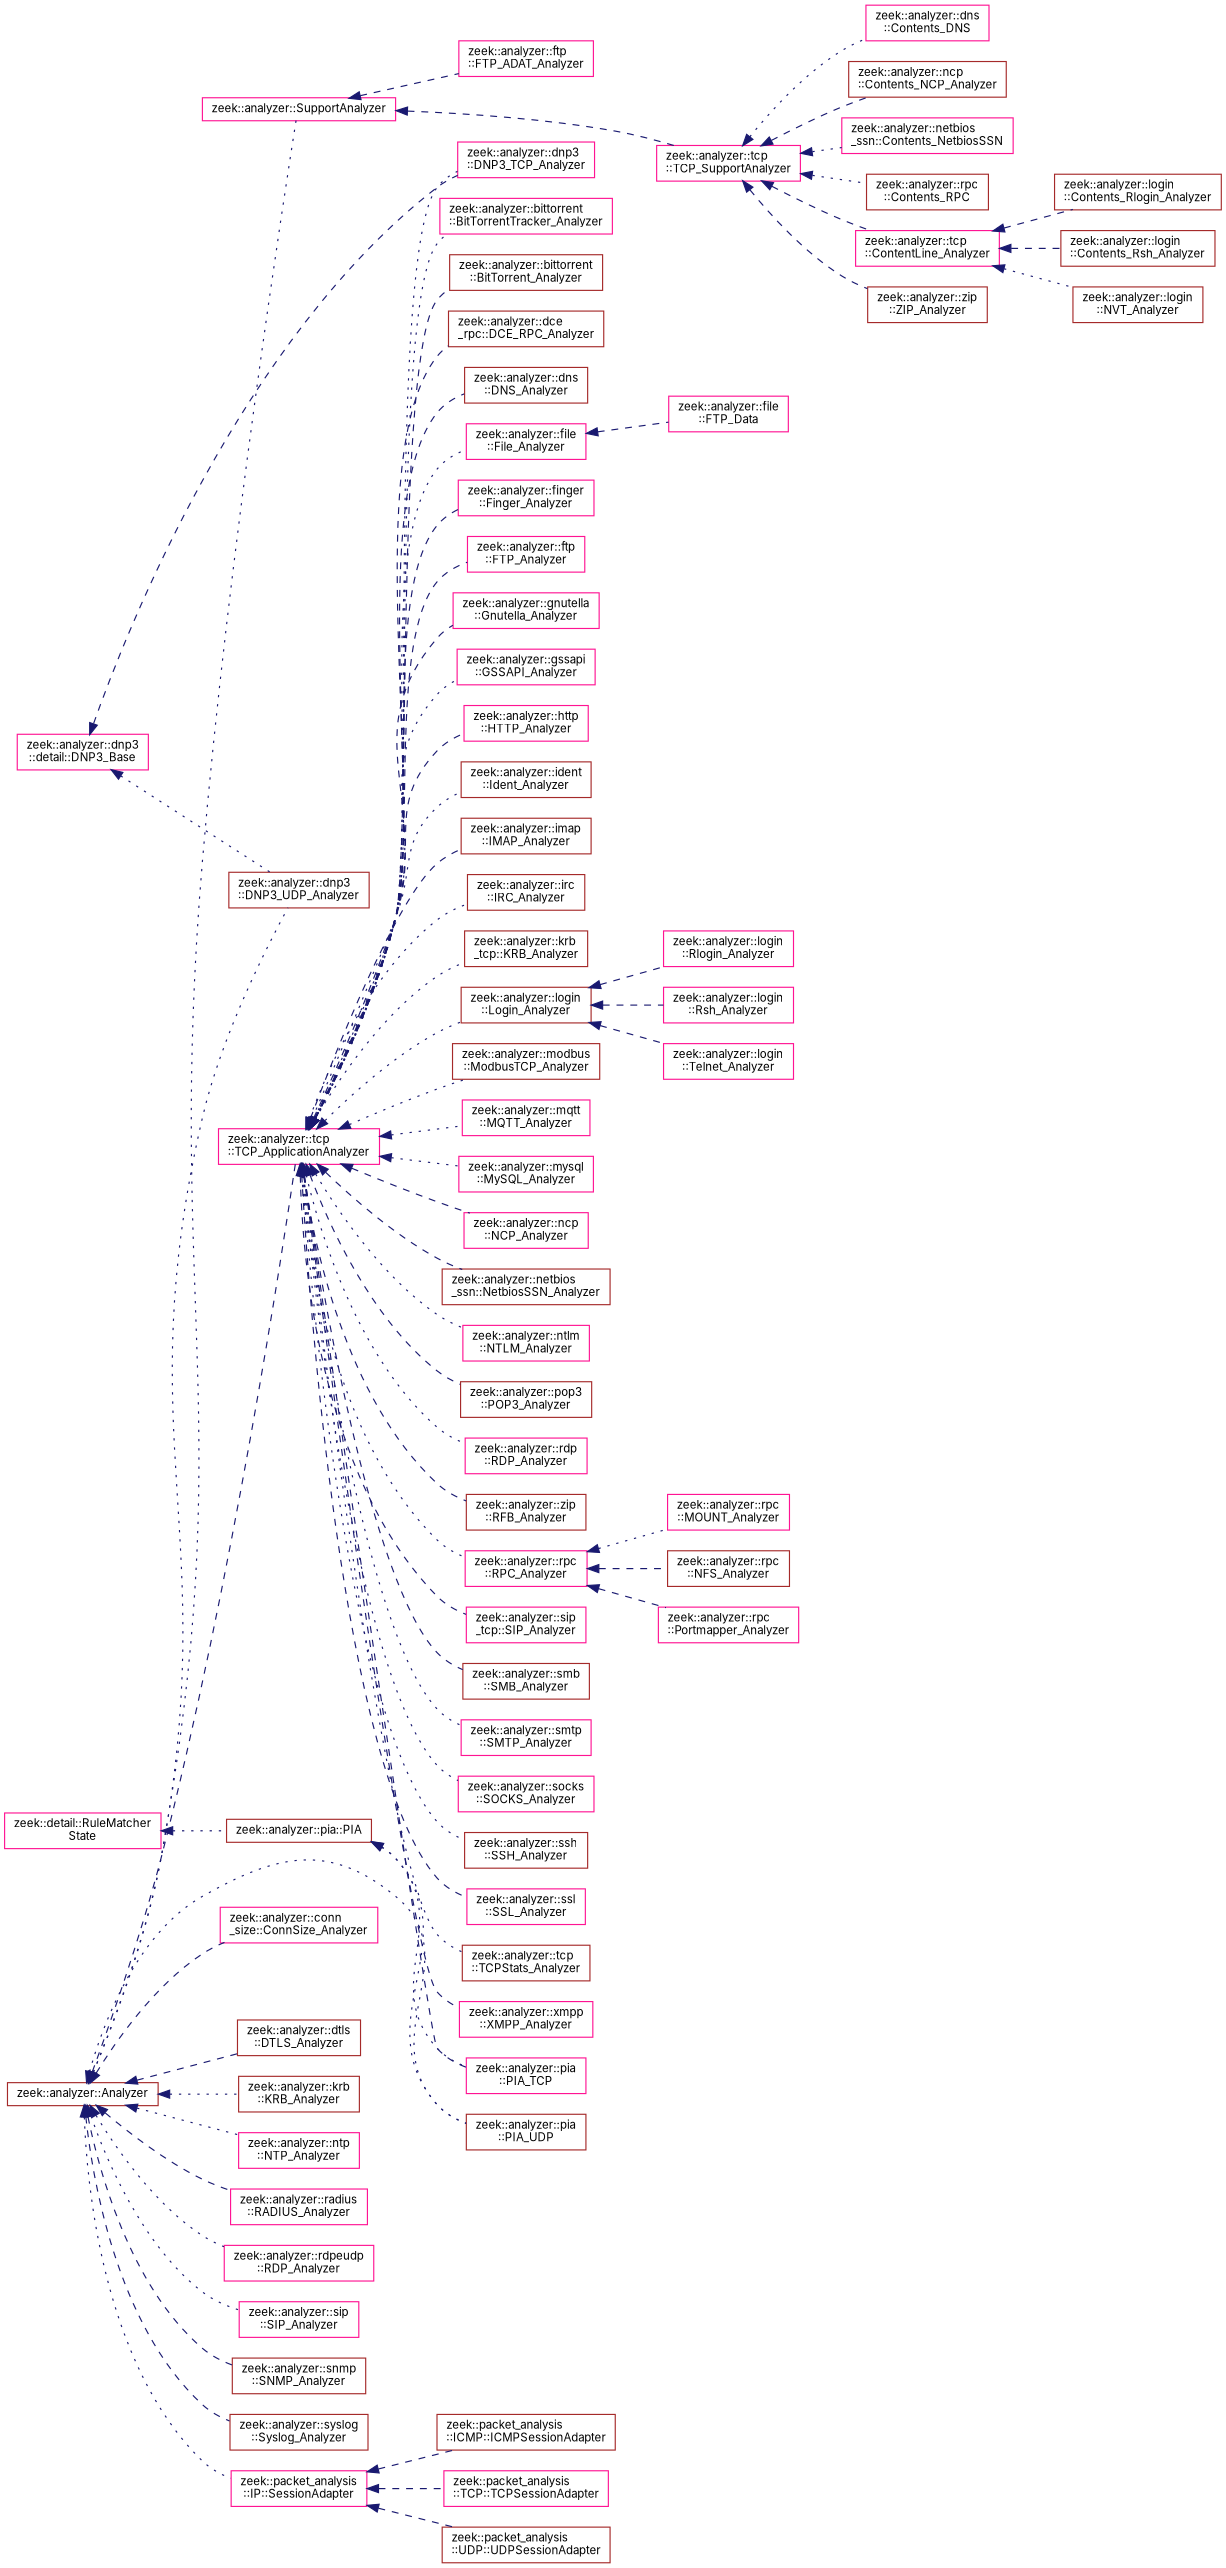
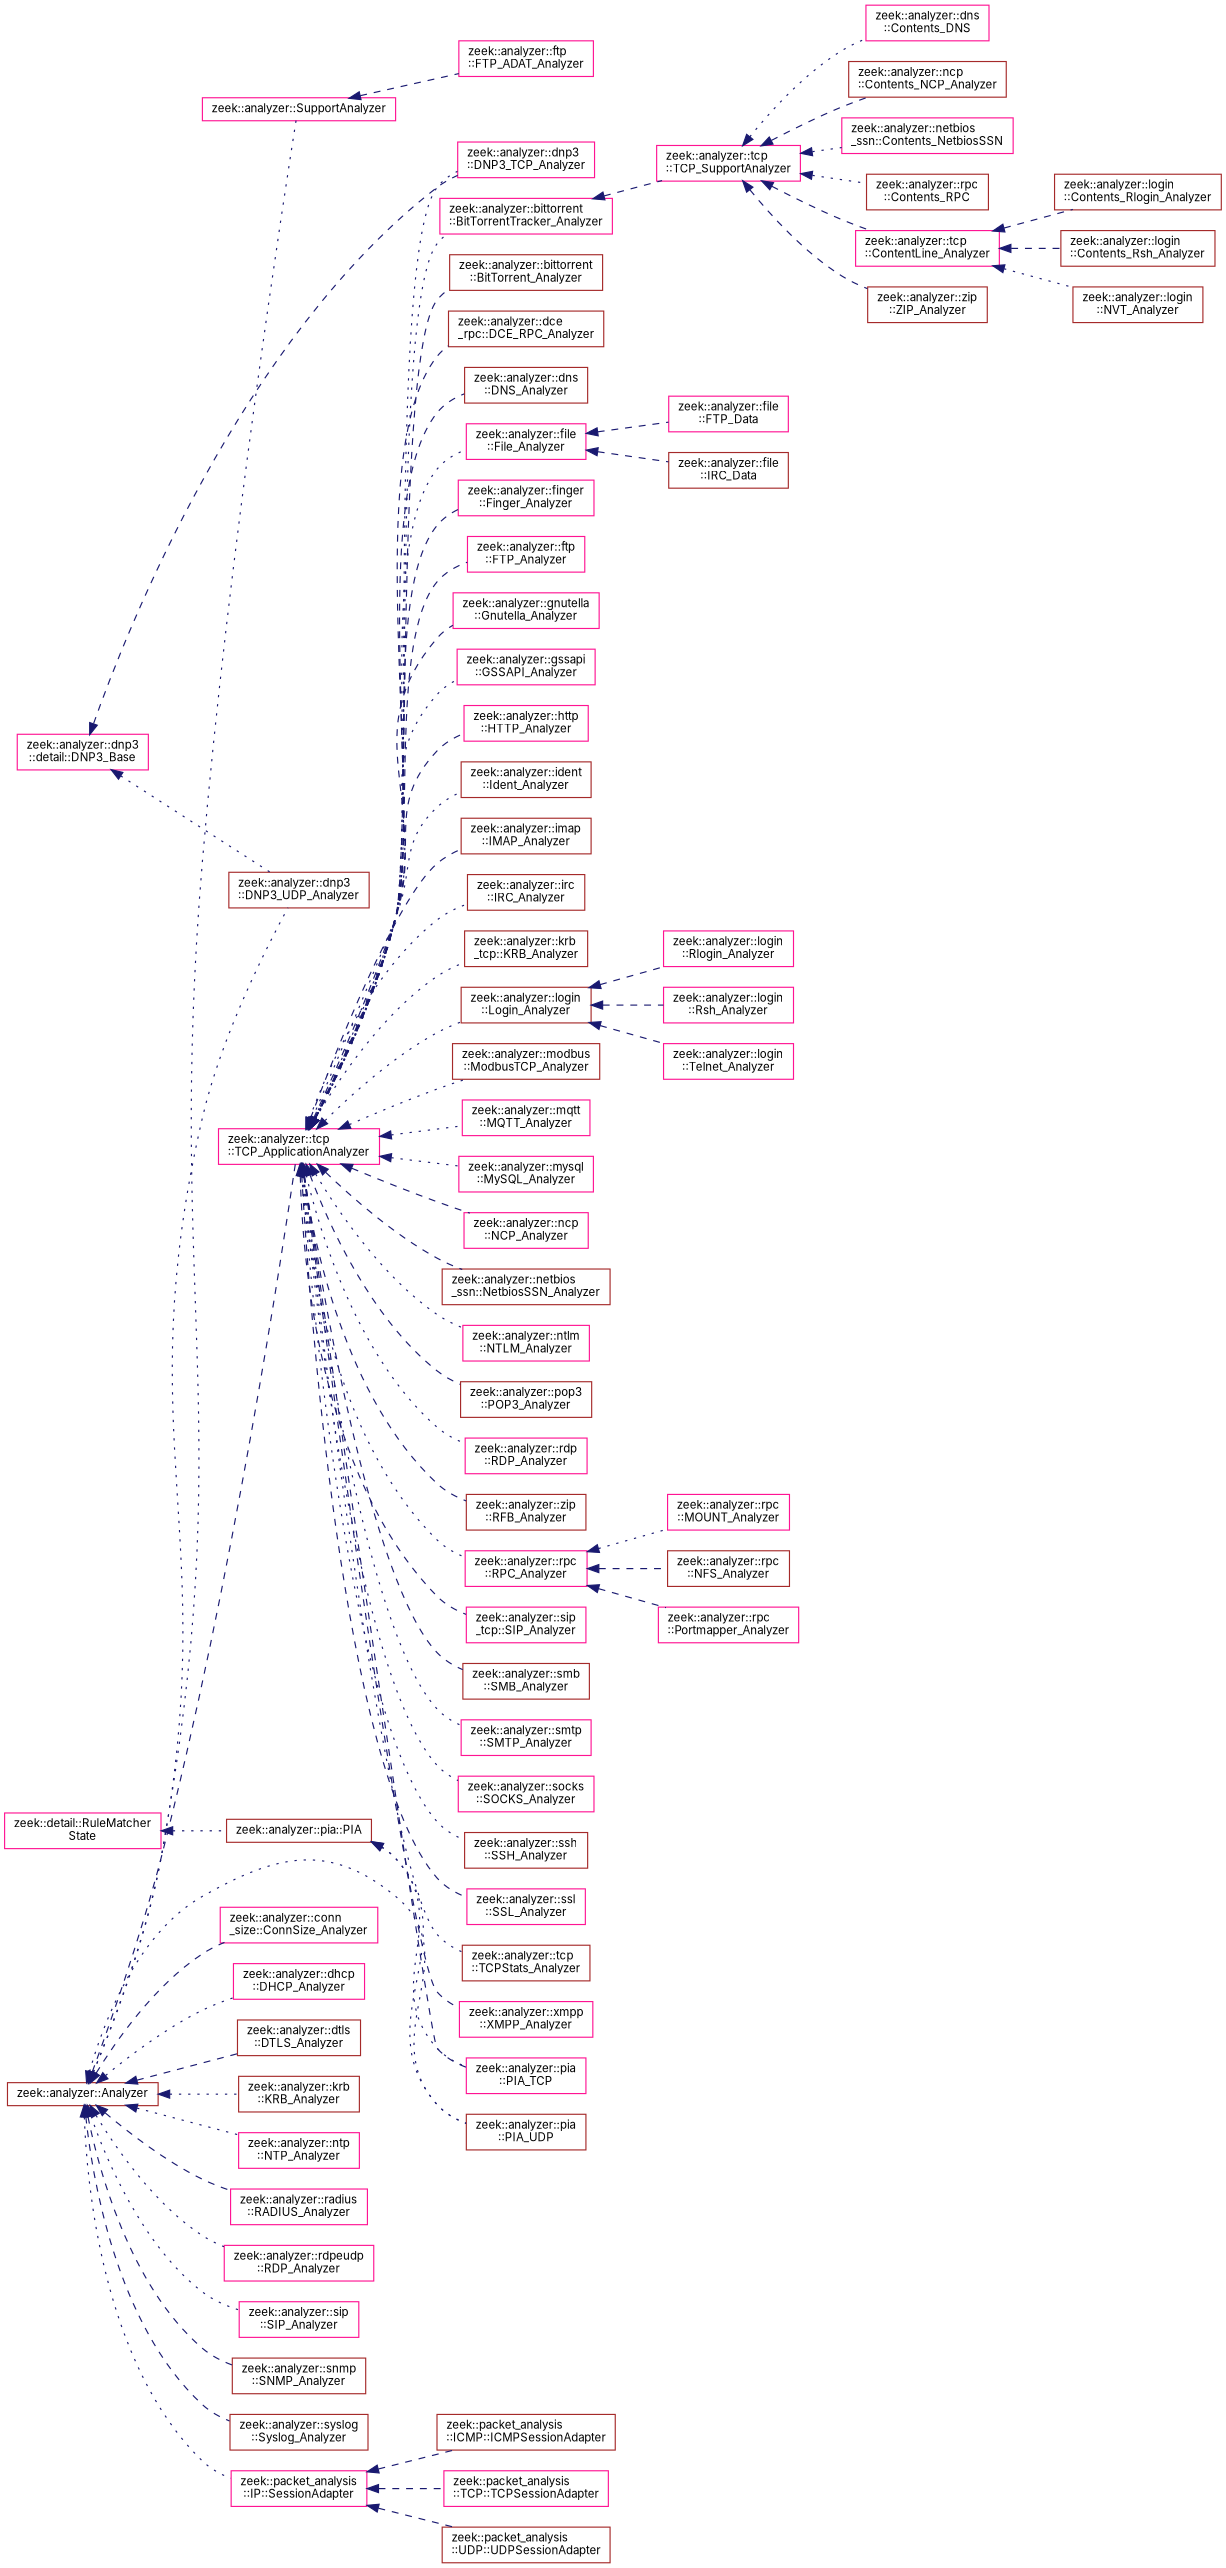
(543, 121) -> (633, 188)
none -> (729, 470)
none -> (299, 1981)
